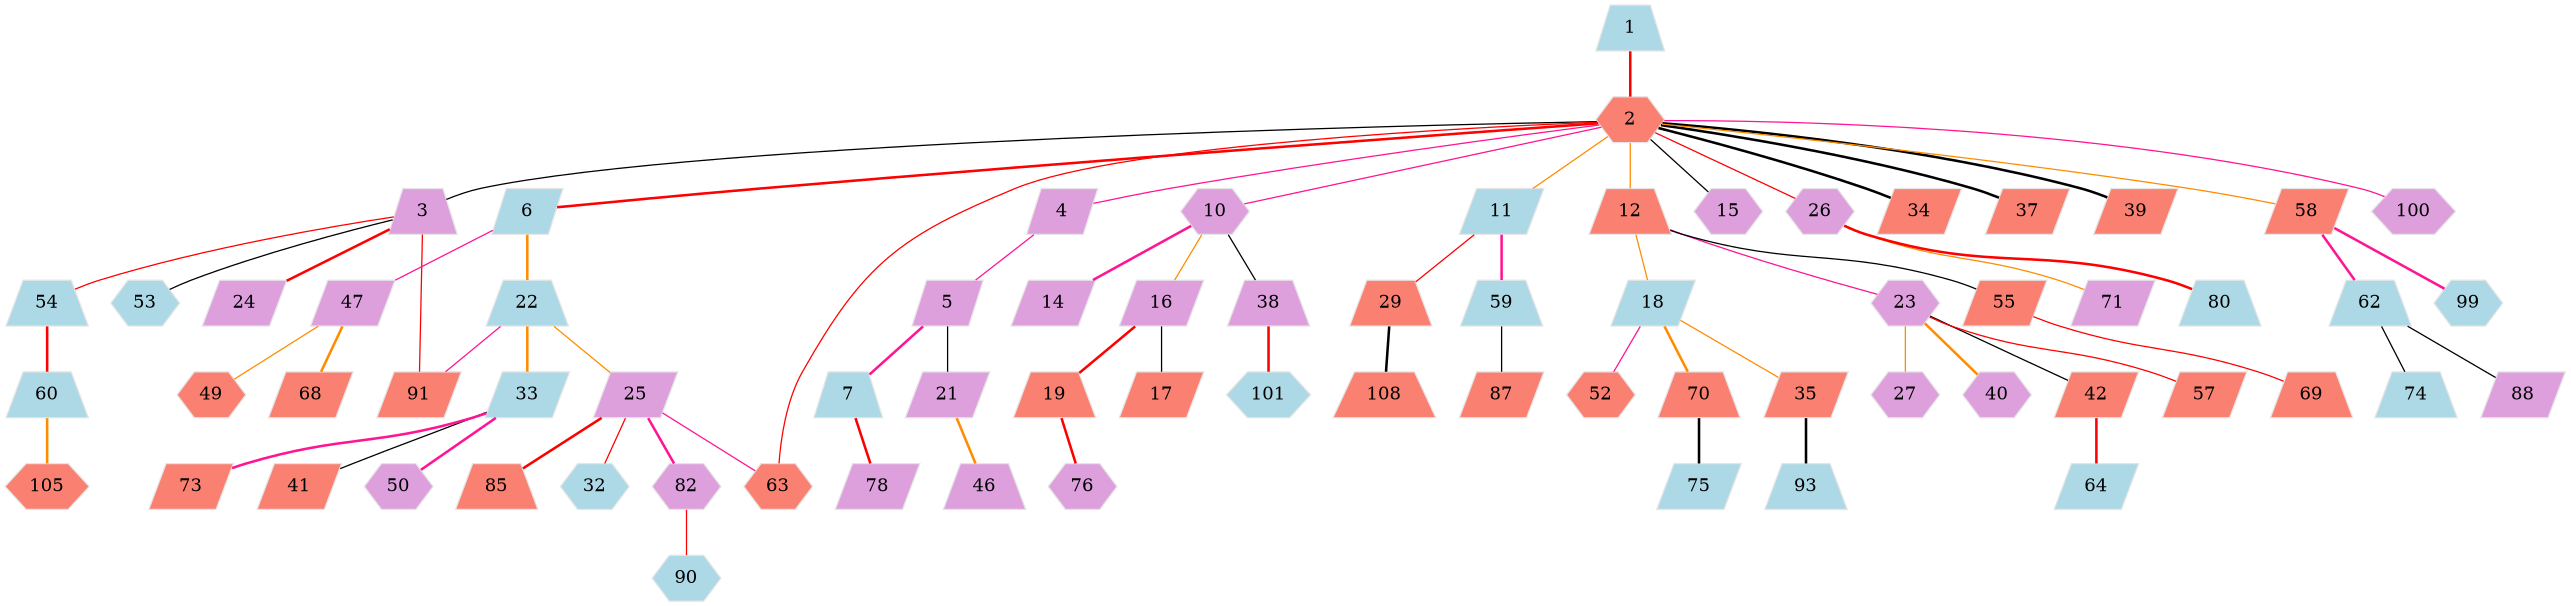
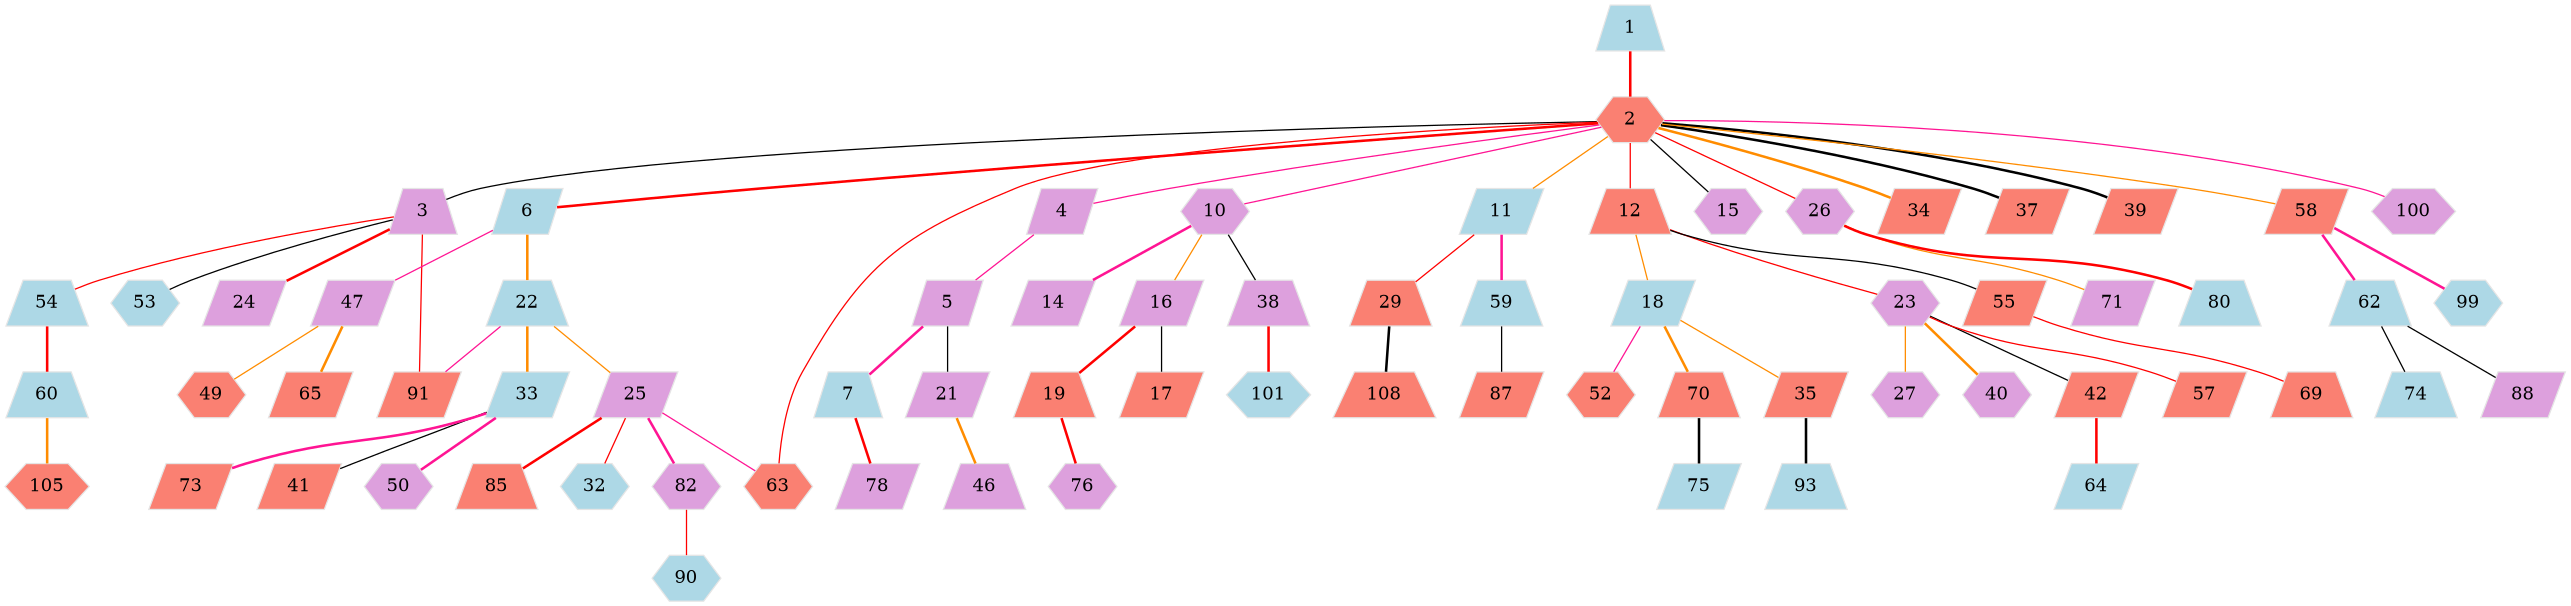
(1775, 160) -> (1775, 160)
(1630, 166) -> (1630, 166)
(1773, 264) -> (1773, 264)
(311, 395) -> (311, 395)
